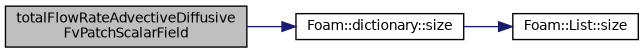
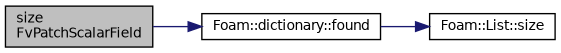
(126, 27) -> (79, 27)
(380, 27) -> (291, 27)
